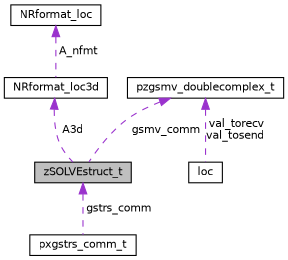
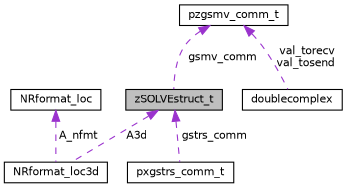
(206, 88) -> (234, 15)
(58, 138) -> (110, 139)
(206, 172) -> (292, 100)
